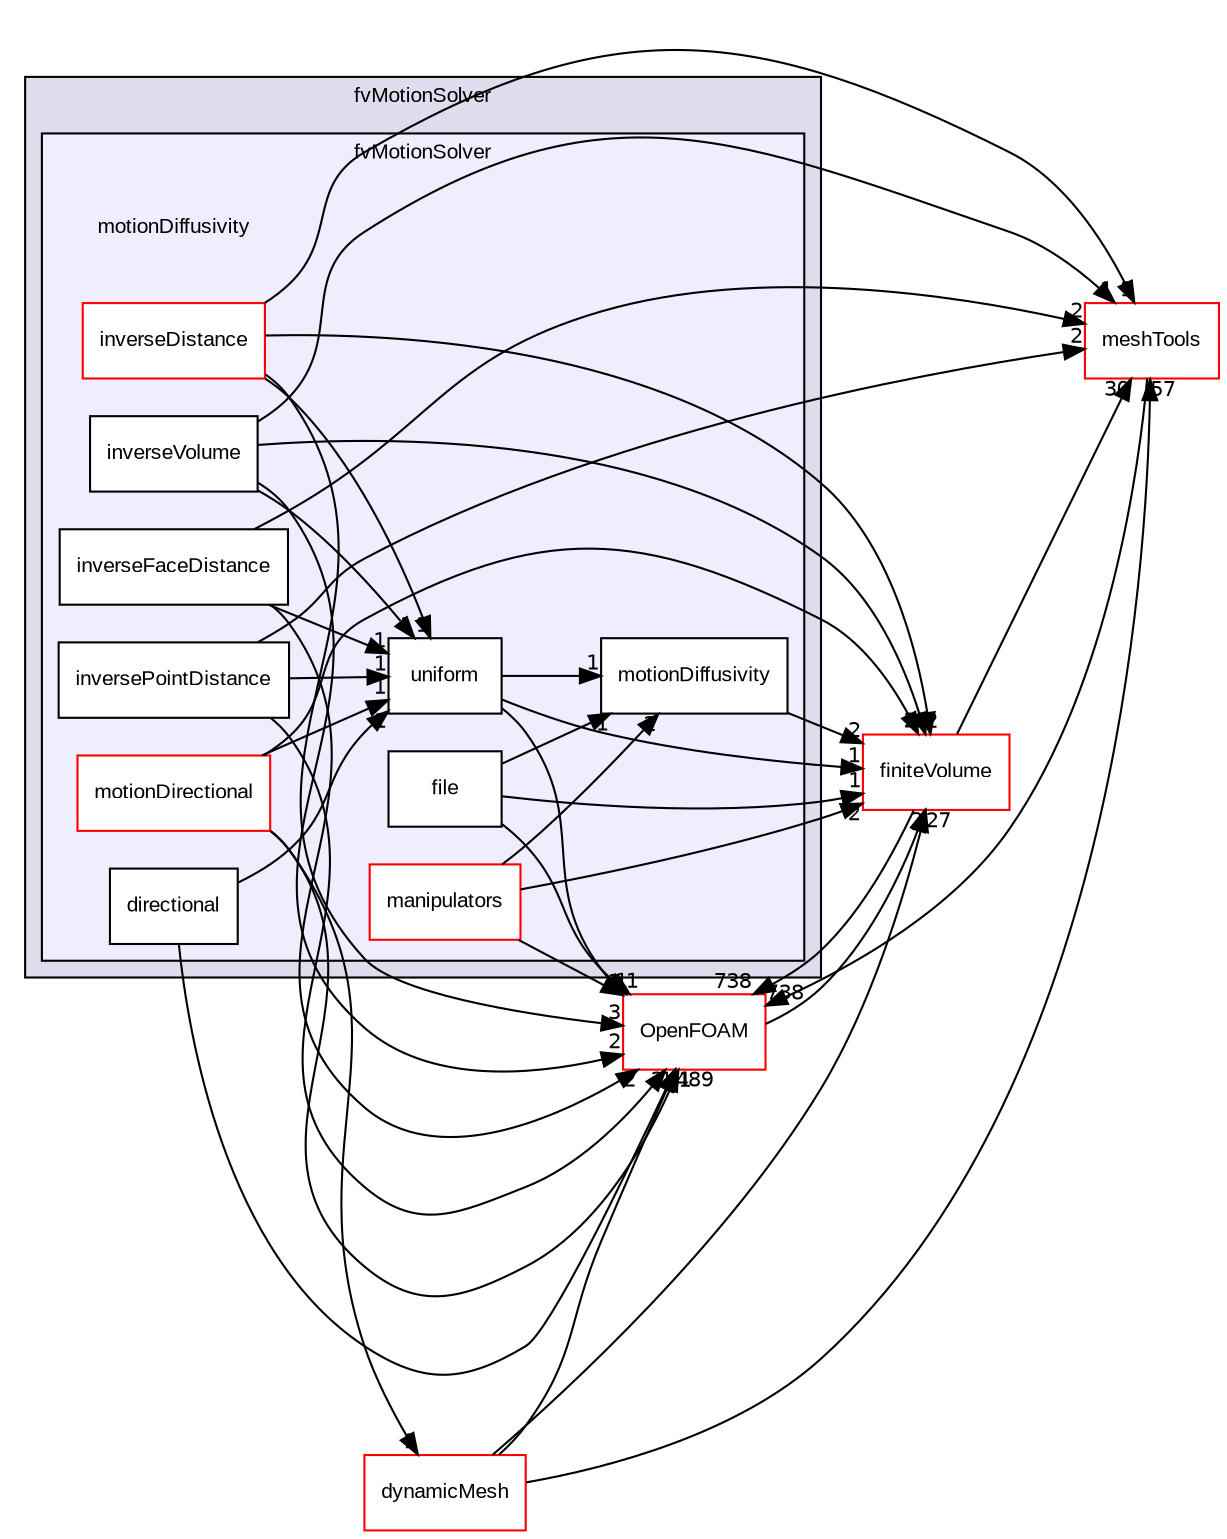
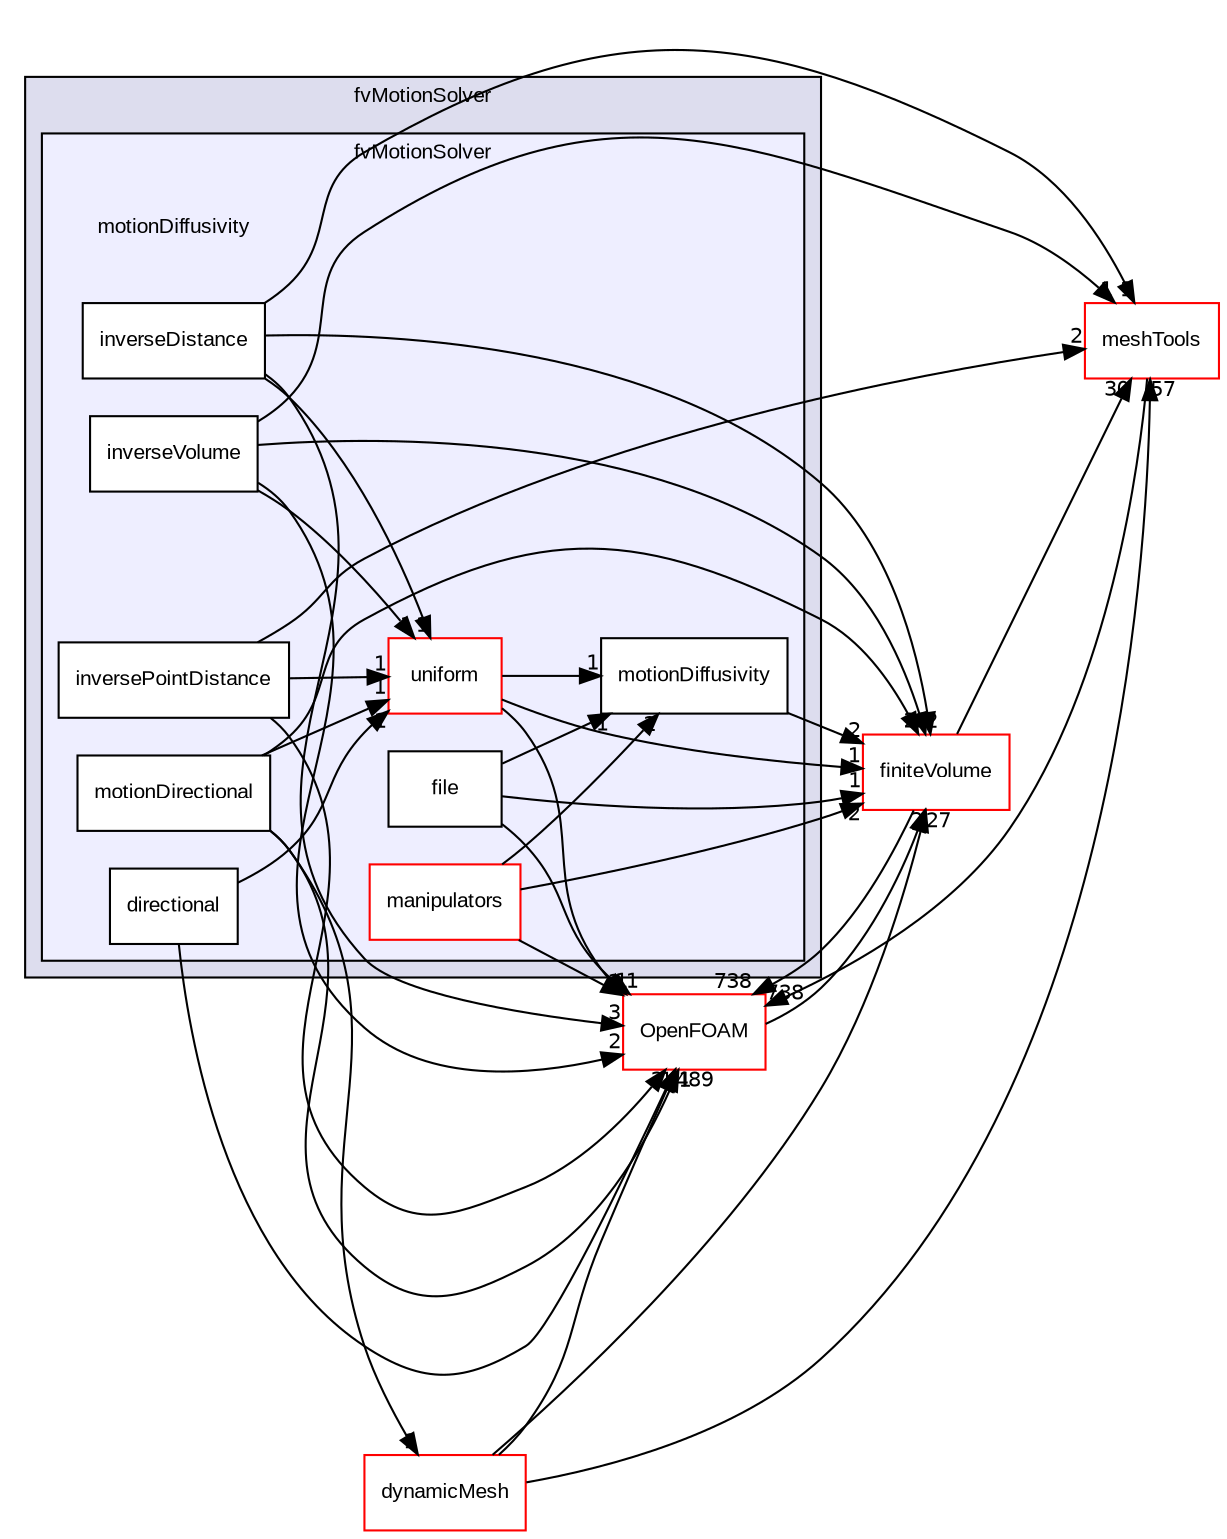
(174, 341) -> (174, 341)
(174, 567) -> none
(445, 676) -> (445, 676)
(174, 793) -> (174, 793)
